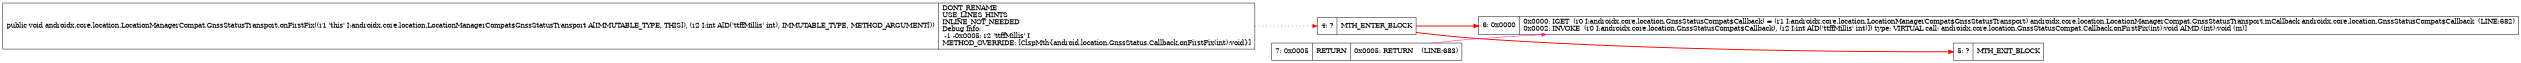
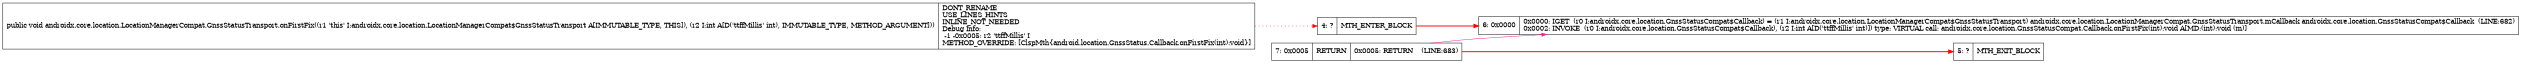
(1682, 48) -> (1705, 52)
